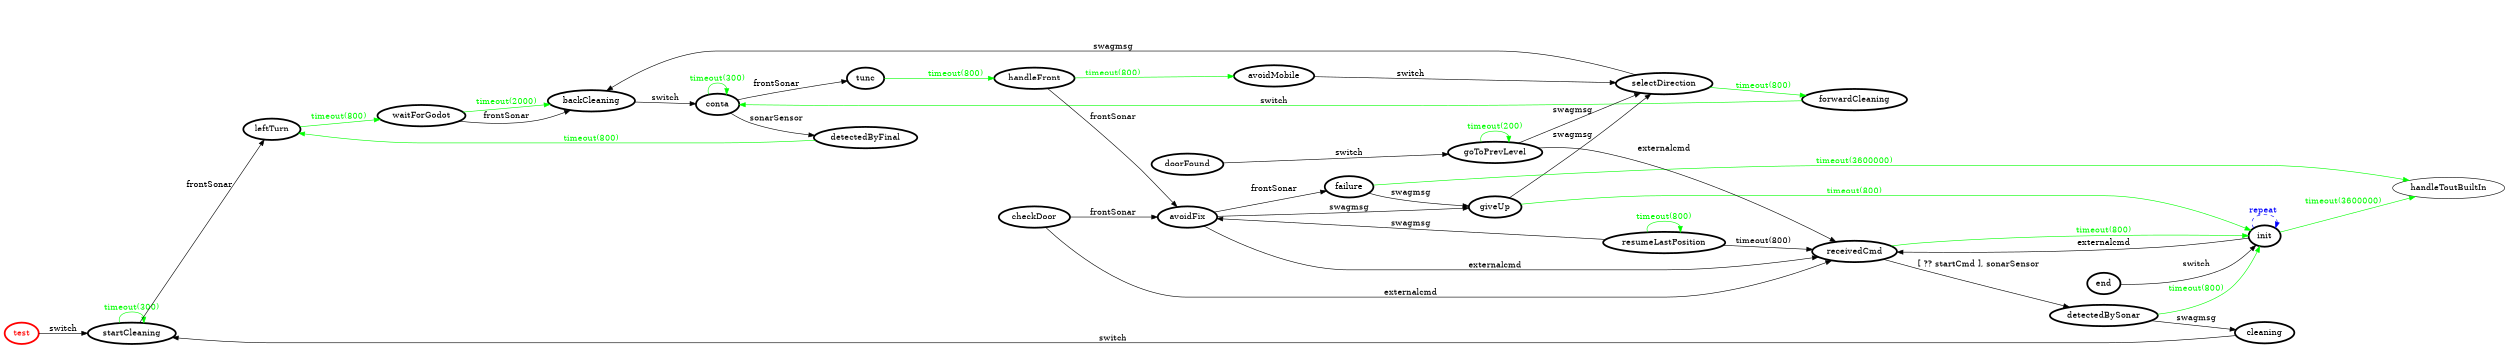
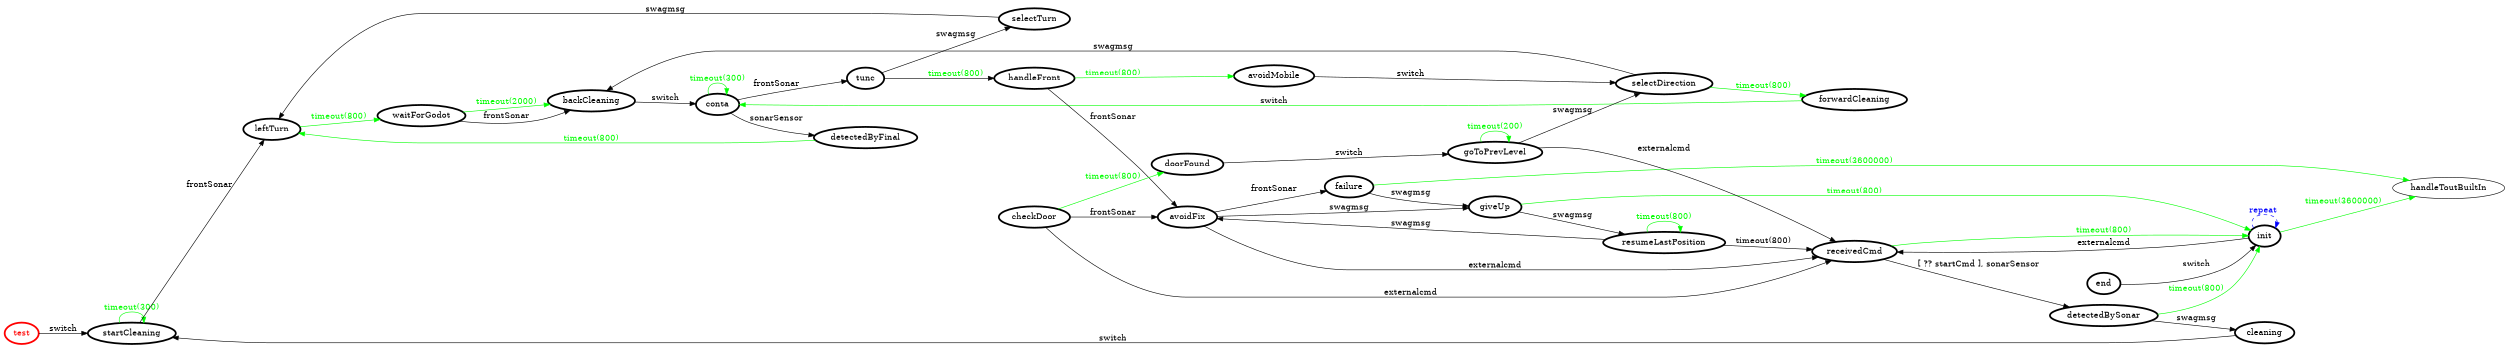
none -> (1034, 19)
(936, 78) -> (936, 78)
(1572, 154) -> (1569, 222)
none -> (1108, 192)
